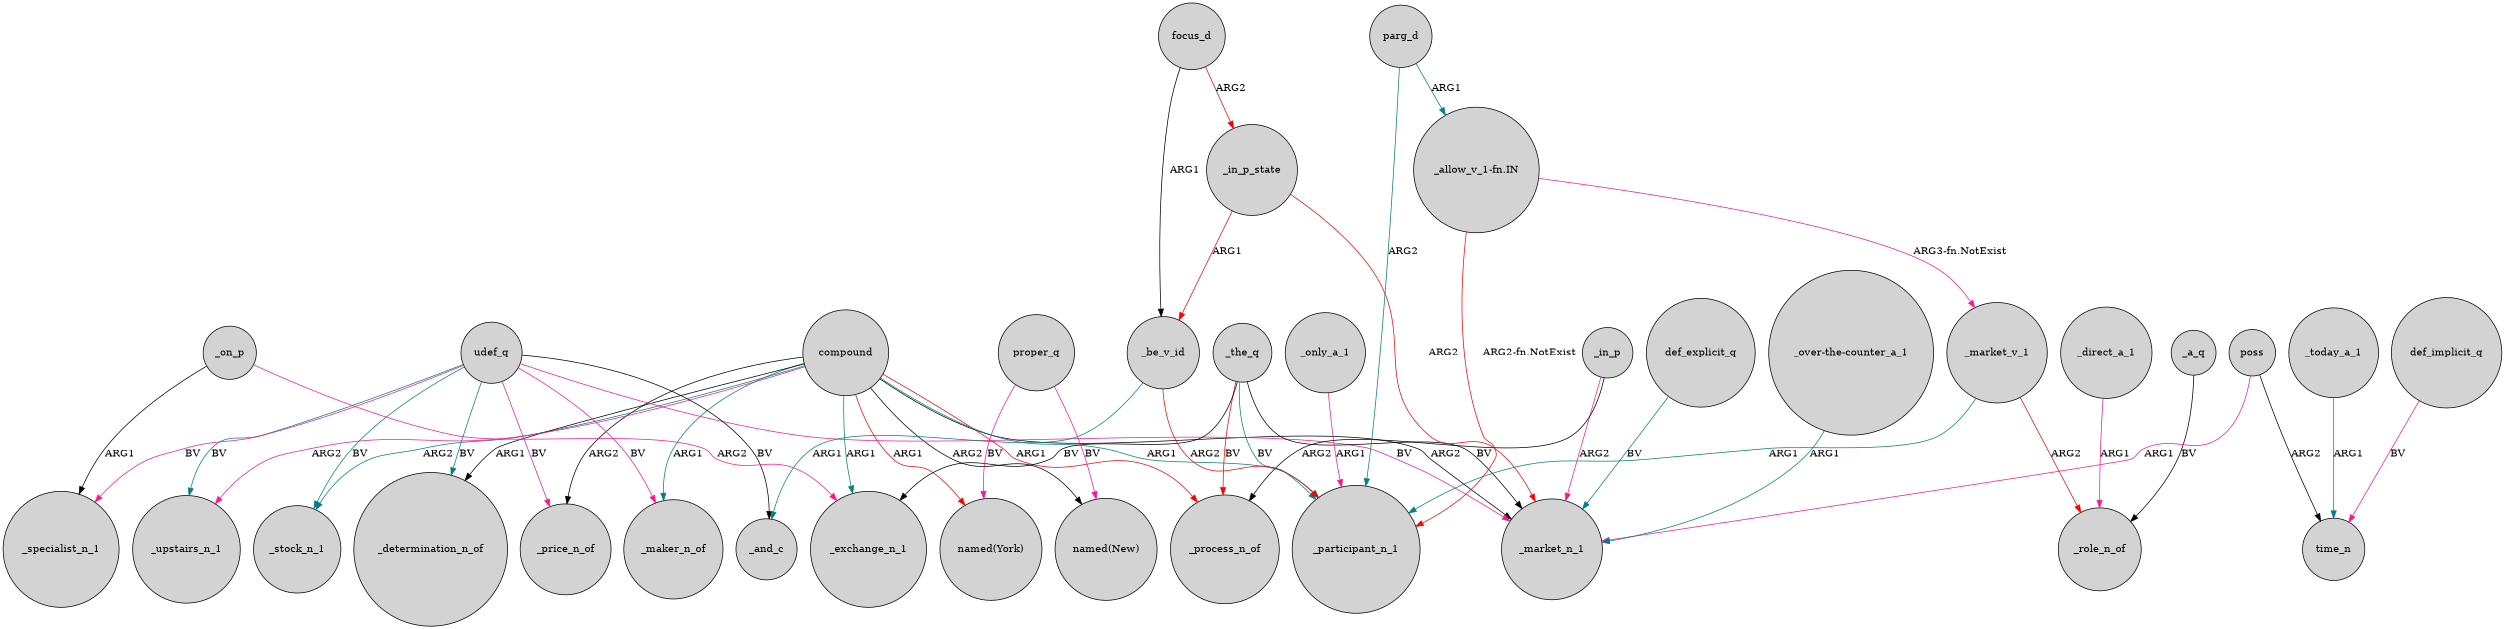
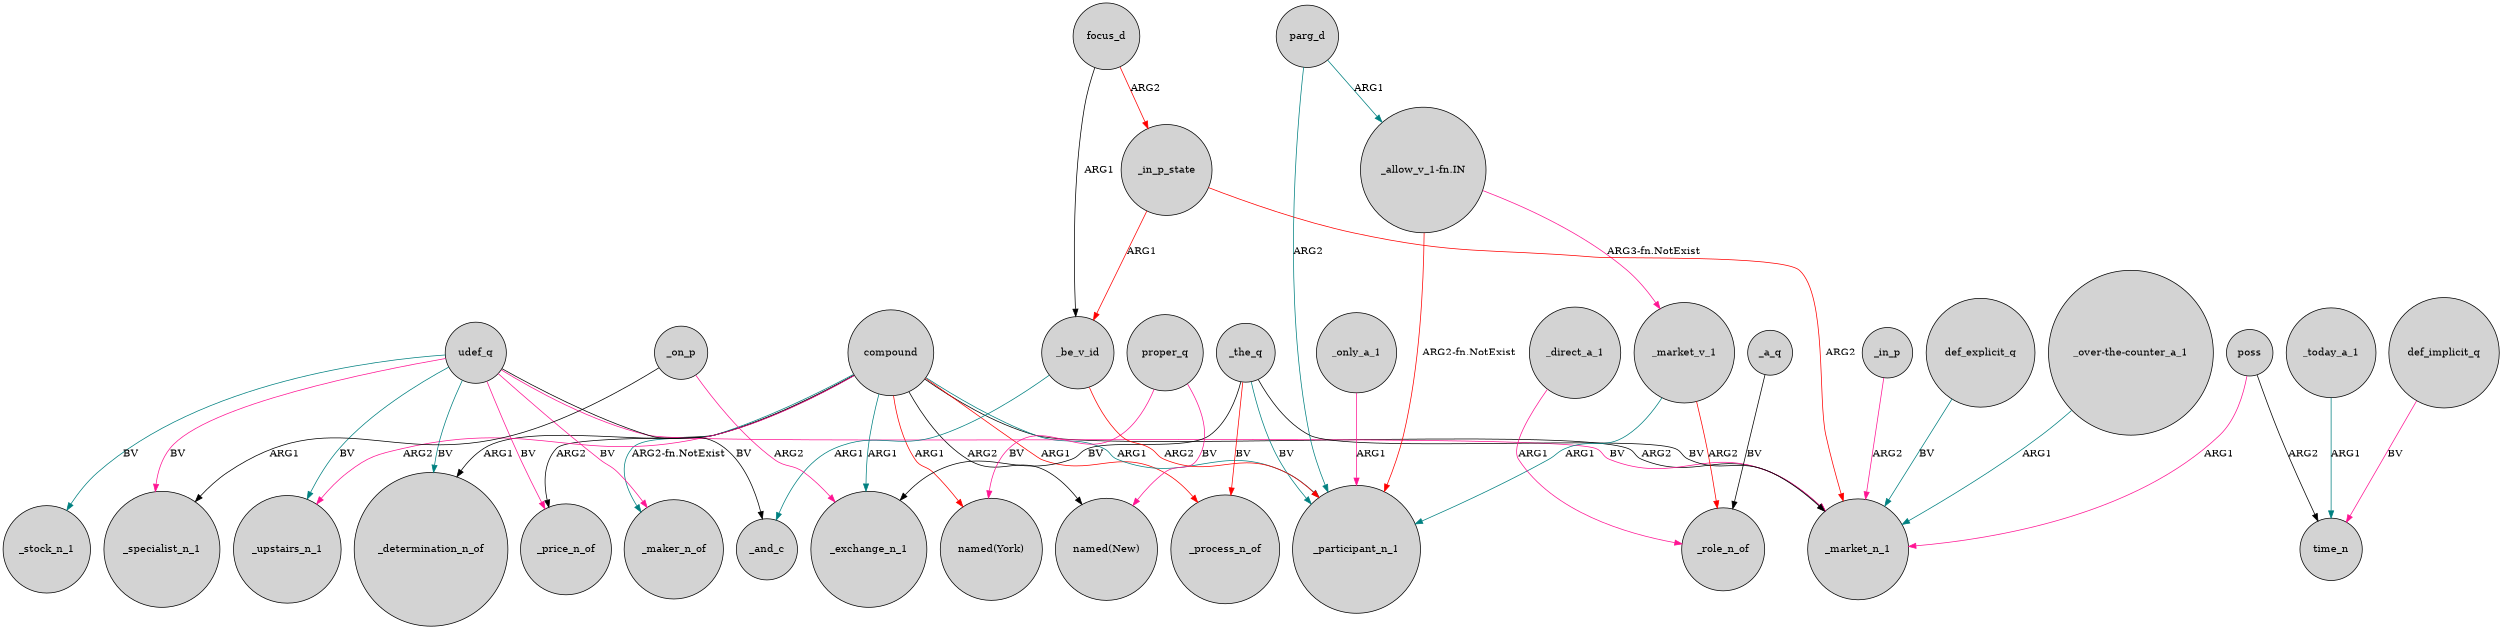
(429, 447) -> none
(1478, 447) -> none
(688, 454) -> (679, 454)
